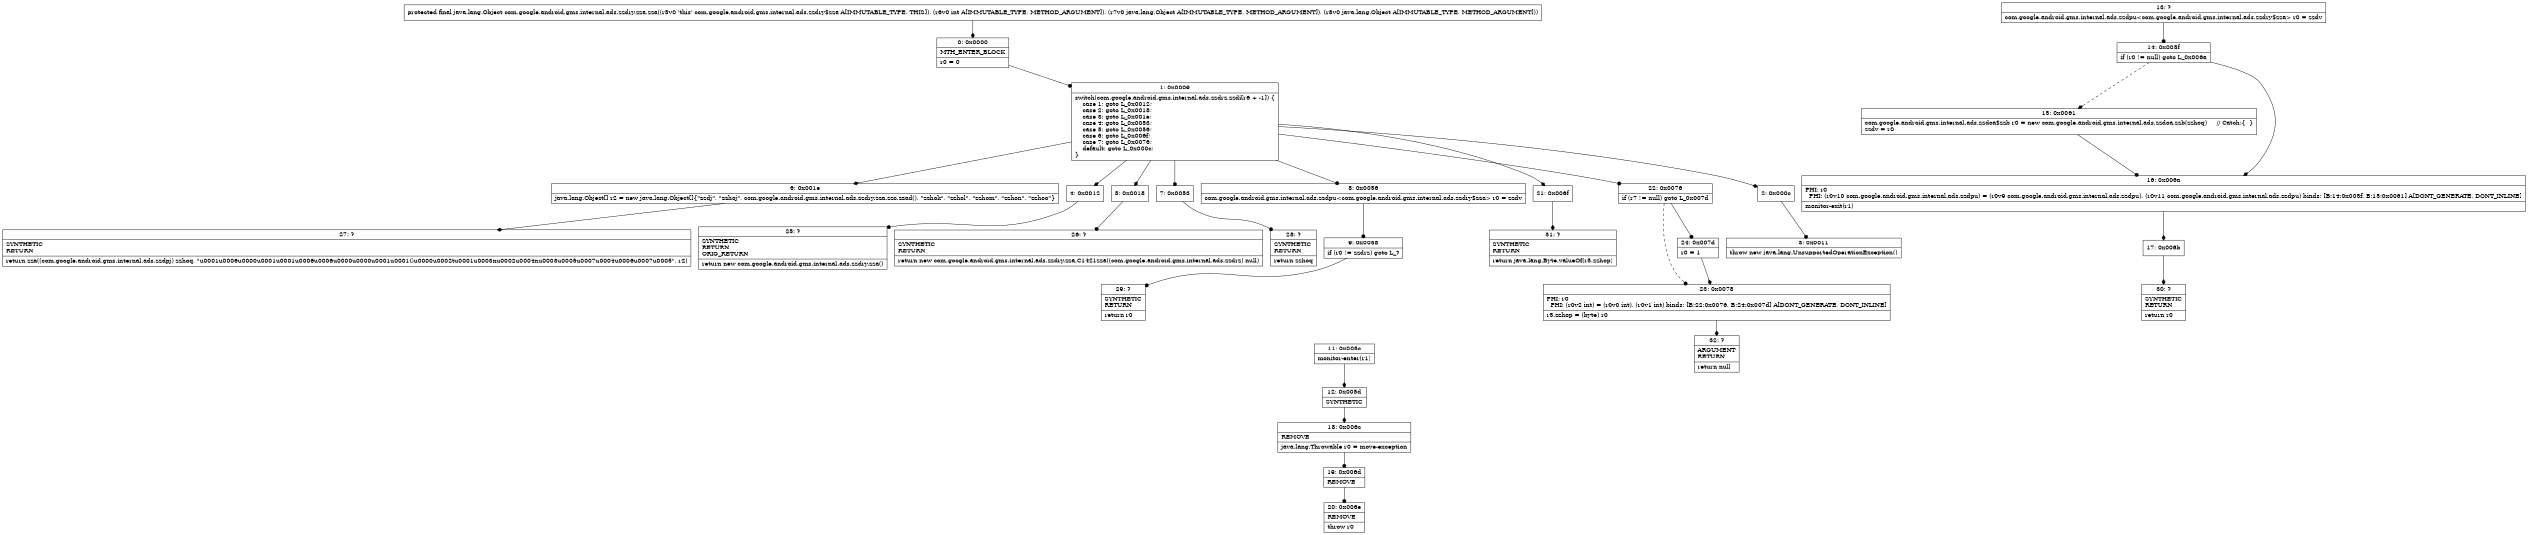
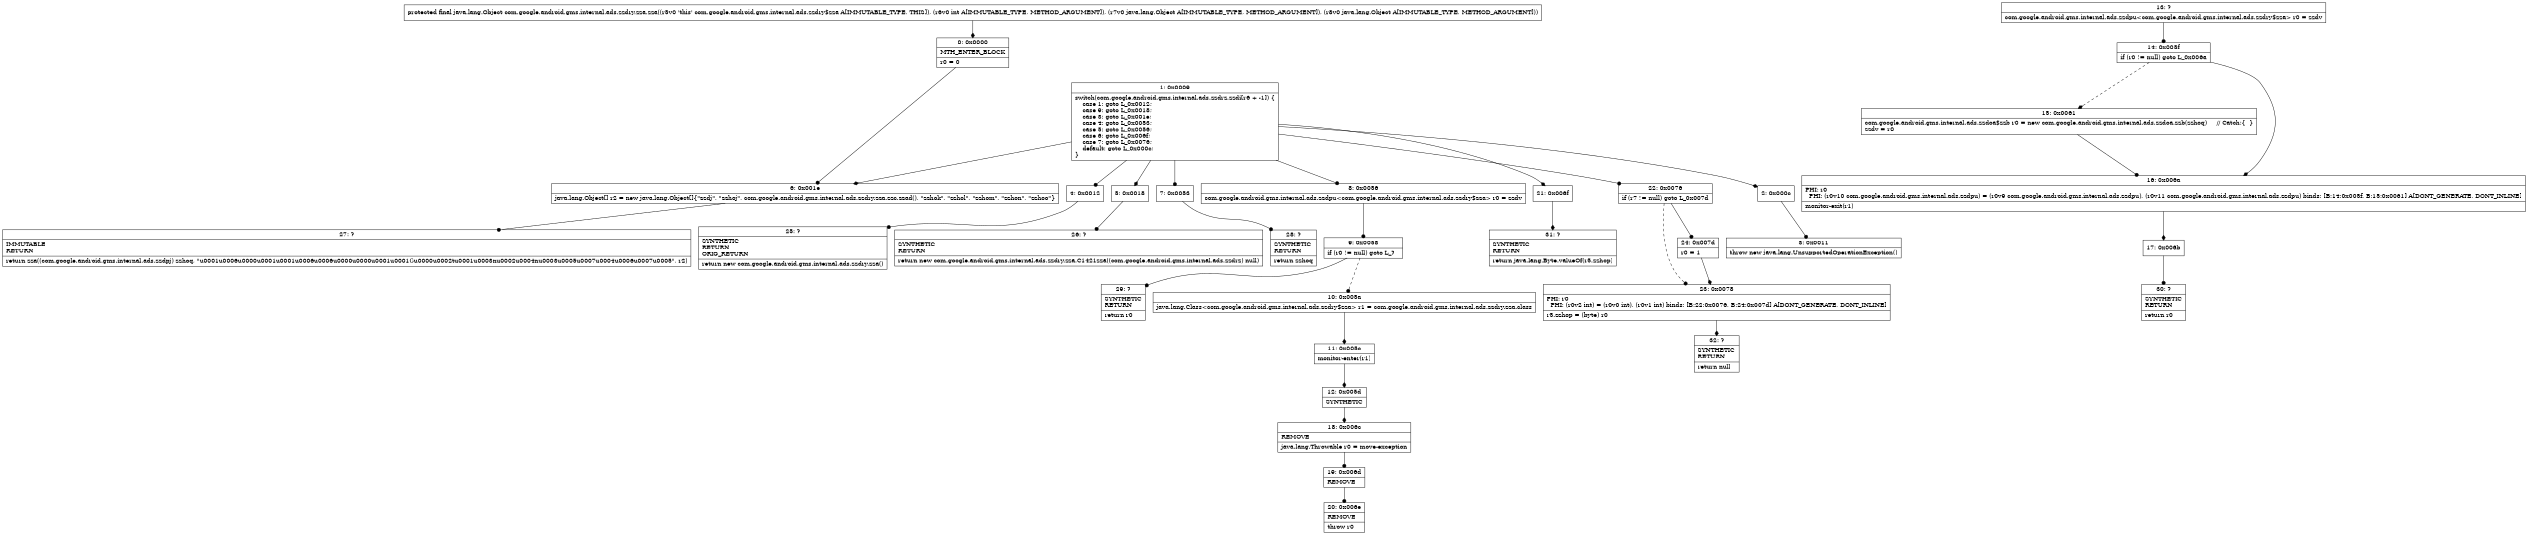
(1039, 75) -> (887, 124)
(1113, 111) -> (1113, 111)
(1112, 172) -> (1112, 172)
(614, 216) -> (614, 216)
(25, 244) -> (26, 244)
(1363, 253) -> (1361, 253)
(2164, 268) -> (2164, 268)
none -> (1344, 302)
(1717, 350) -> (1716, 350)
